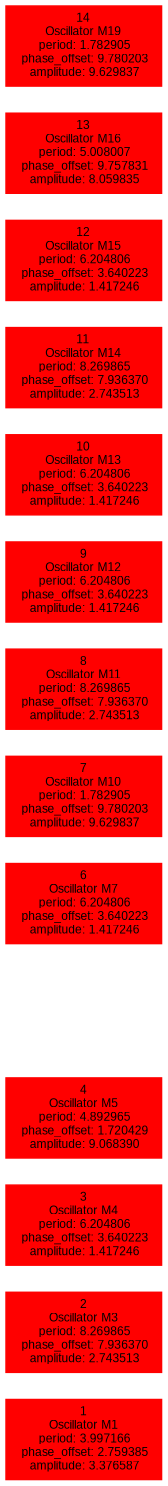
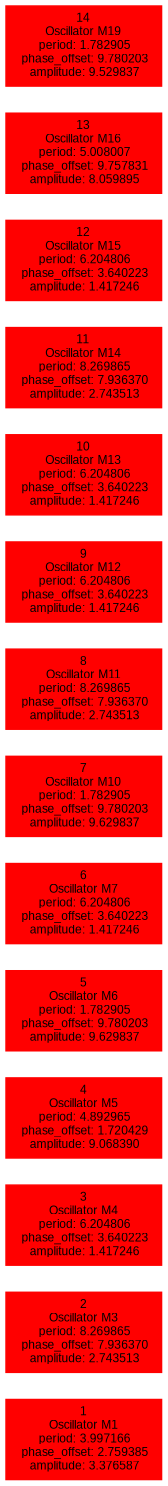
(84, 72) -> (84, 72)
(84, 180) -> (84, 180)
none -> (84, 1011)
